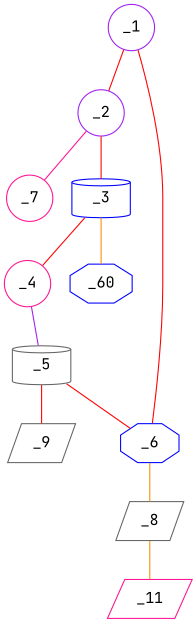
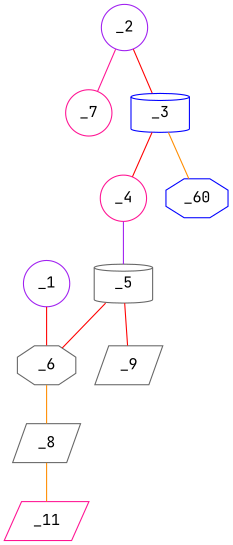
(116, 70) -> none
(150, 443) -> (47, 365)
